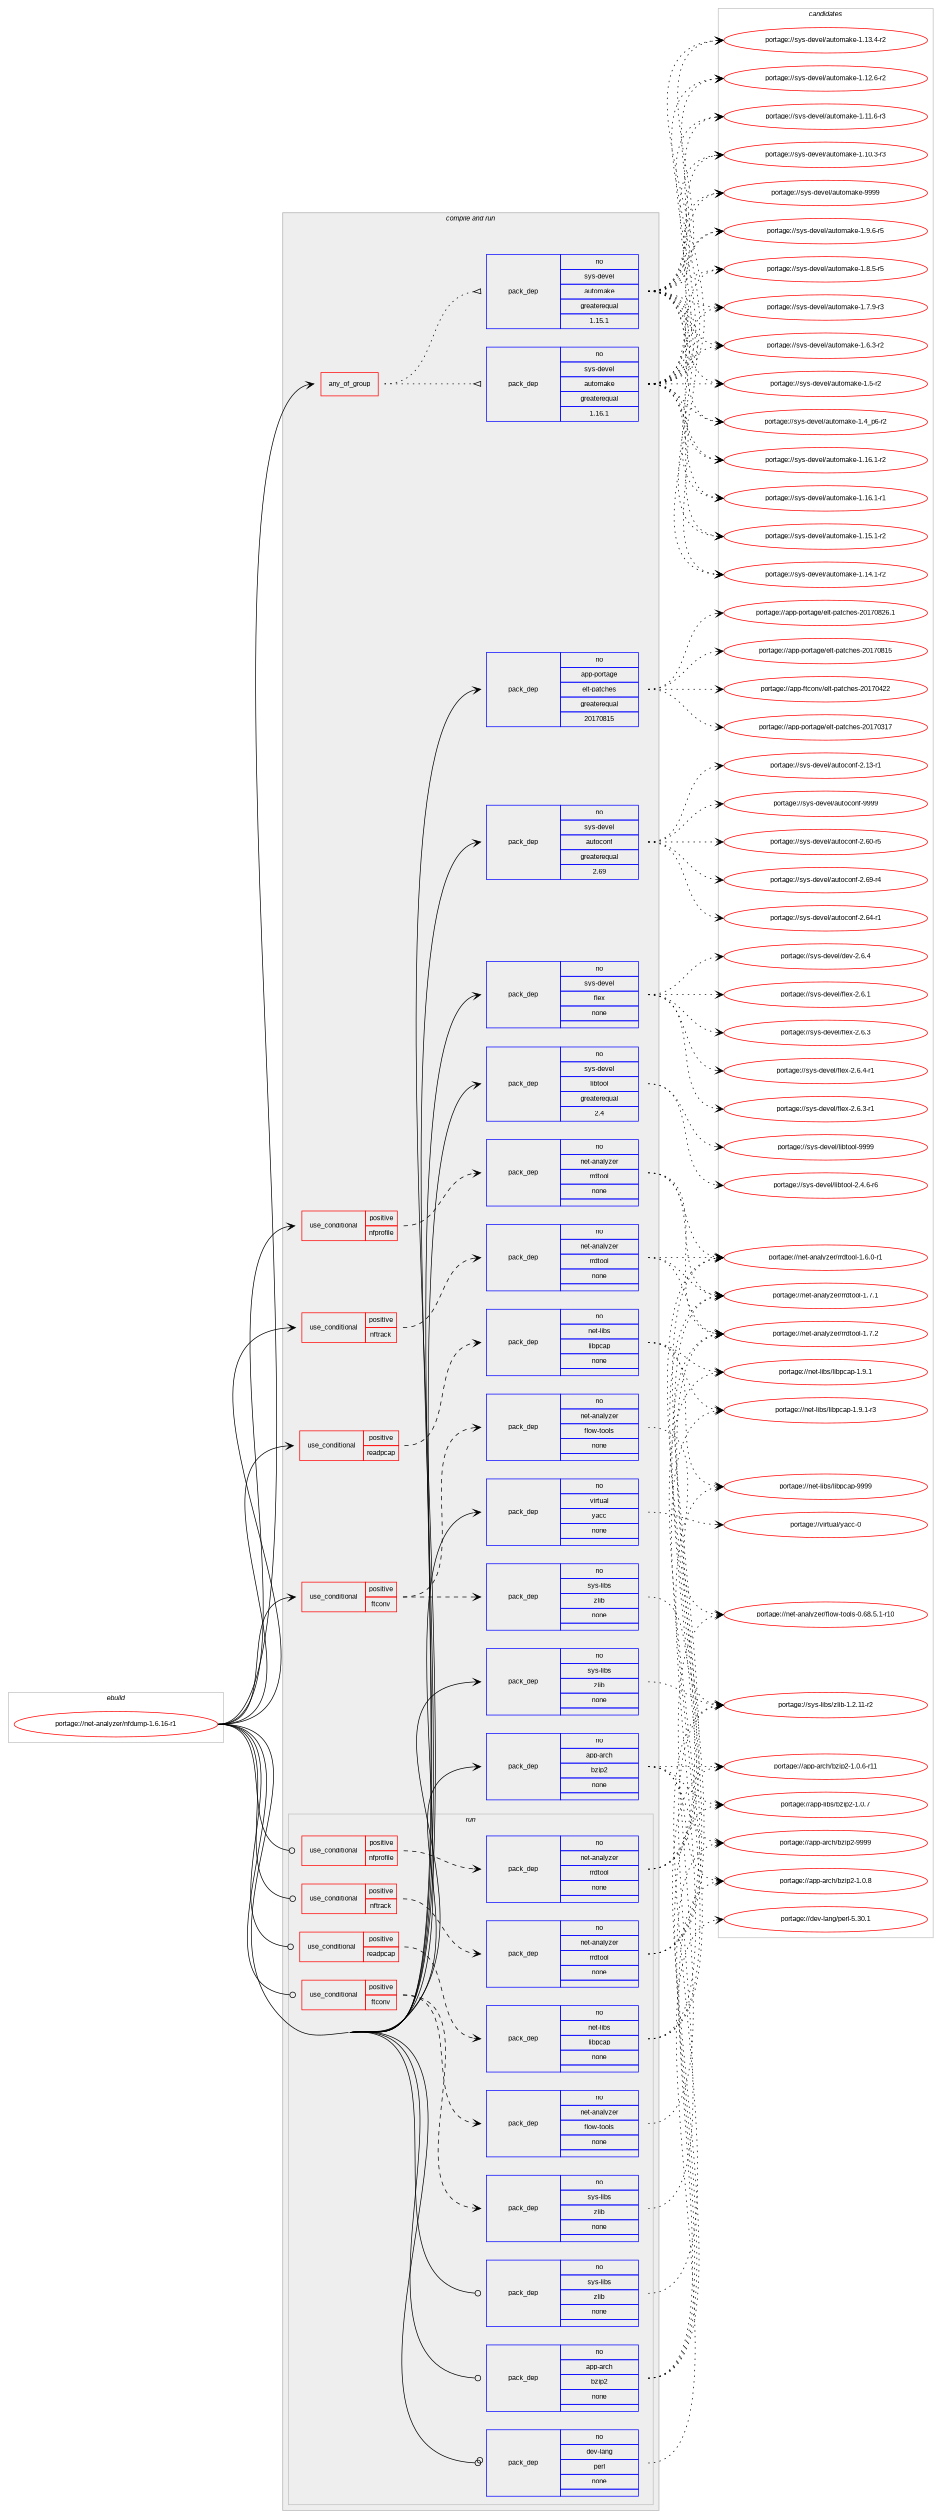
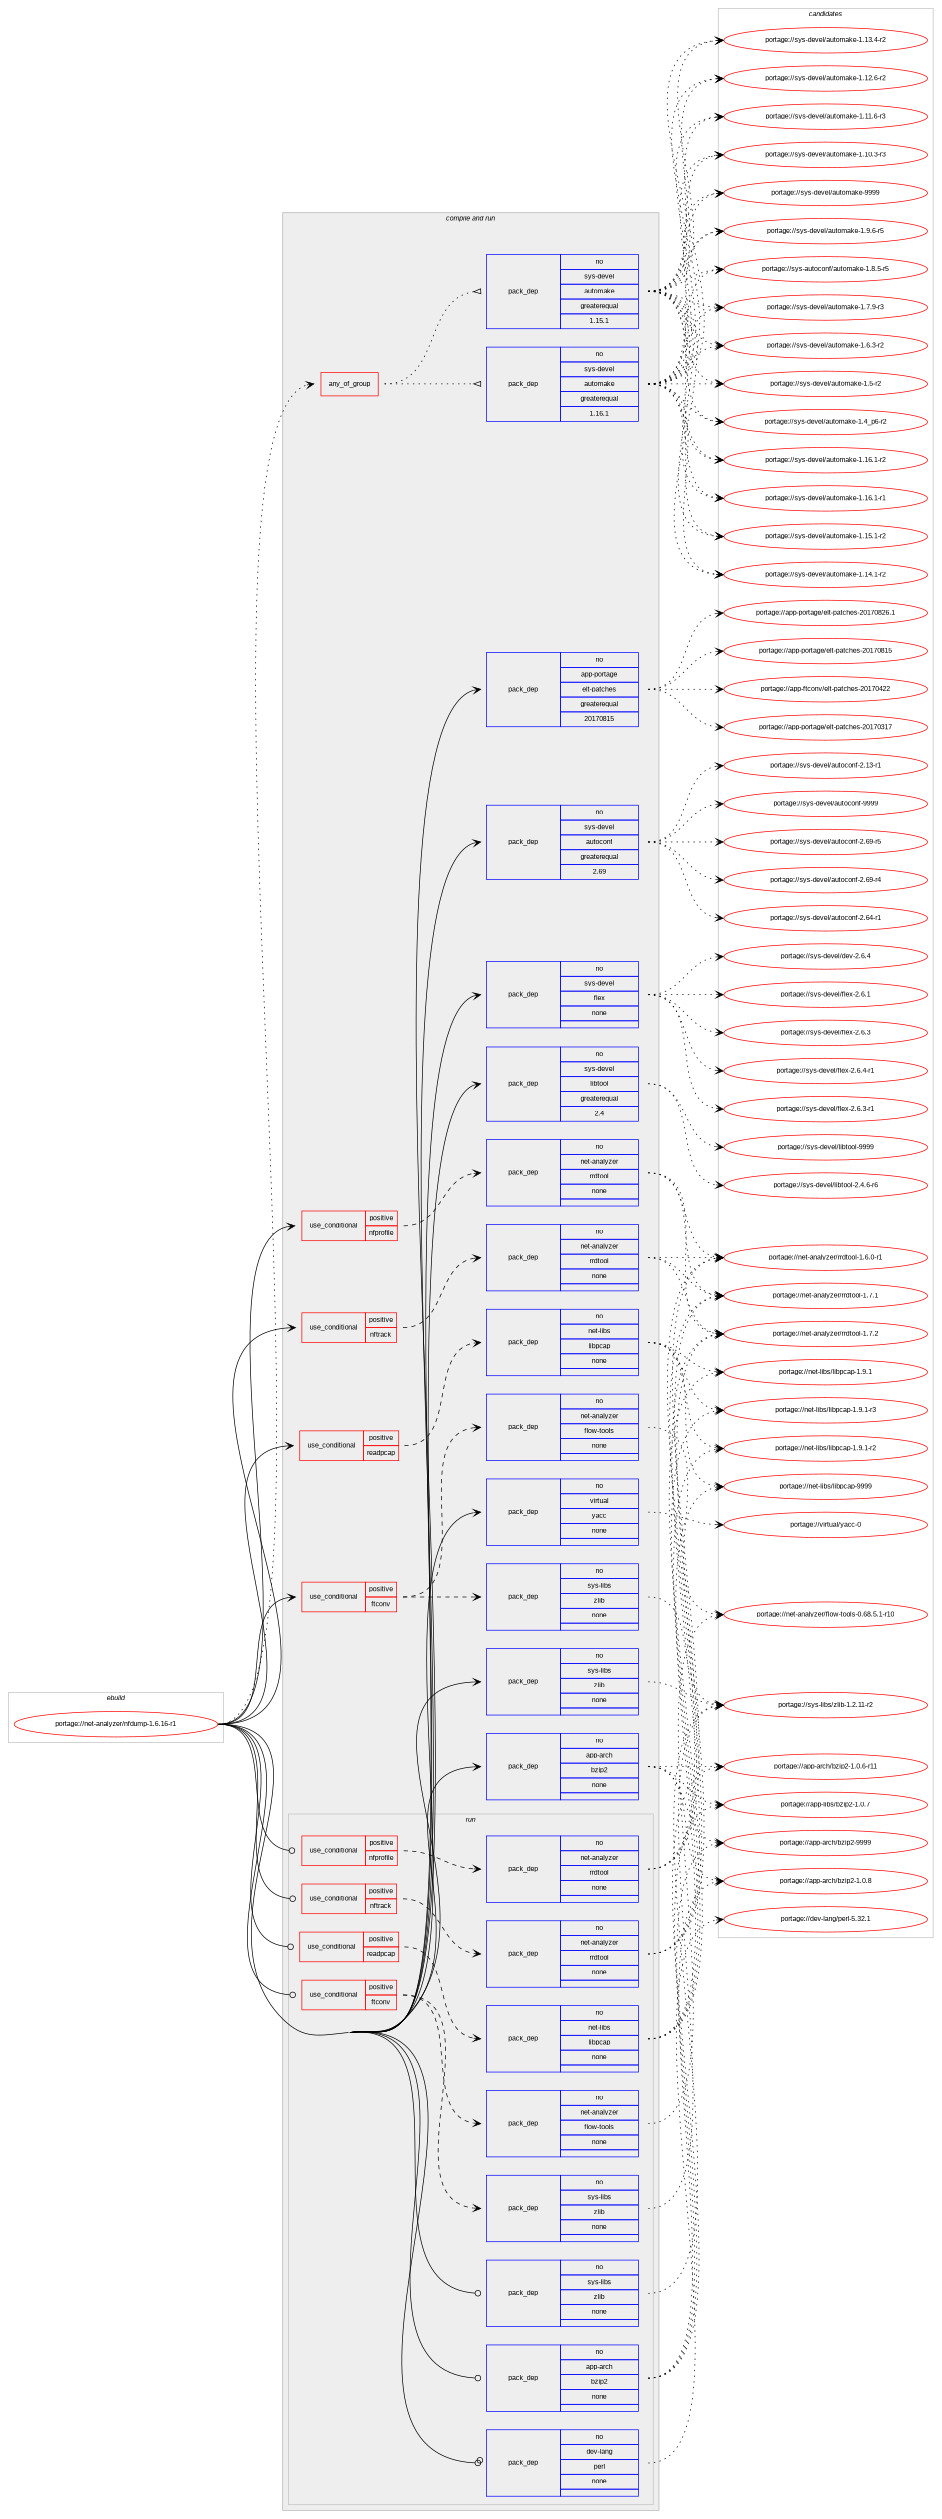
(826, 269) -> (826, 269)
(826, 842) -> (826, 842)
(266, 1057) -> (266, 1057)
none -> (826, 1449)
(826, 1919) -> (826, 1919)
